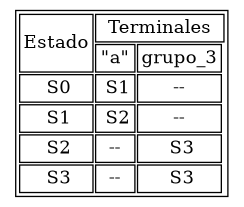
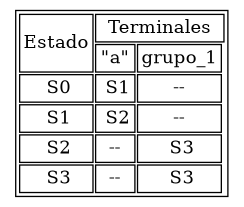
(179, 58) -> (179, 58)
